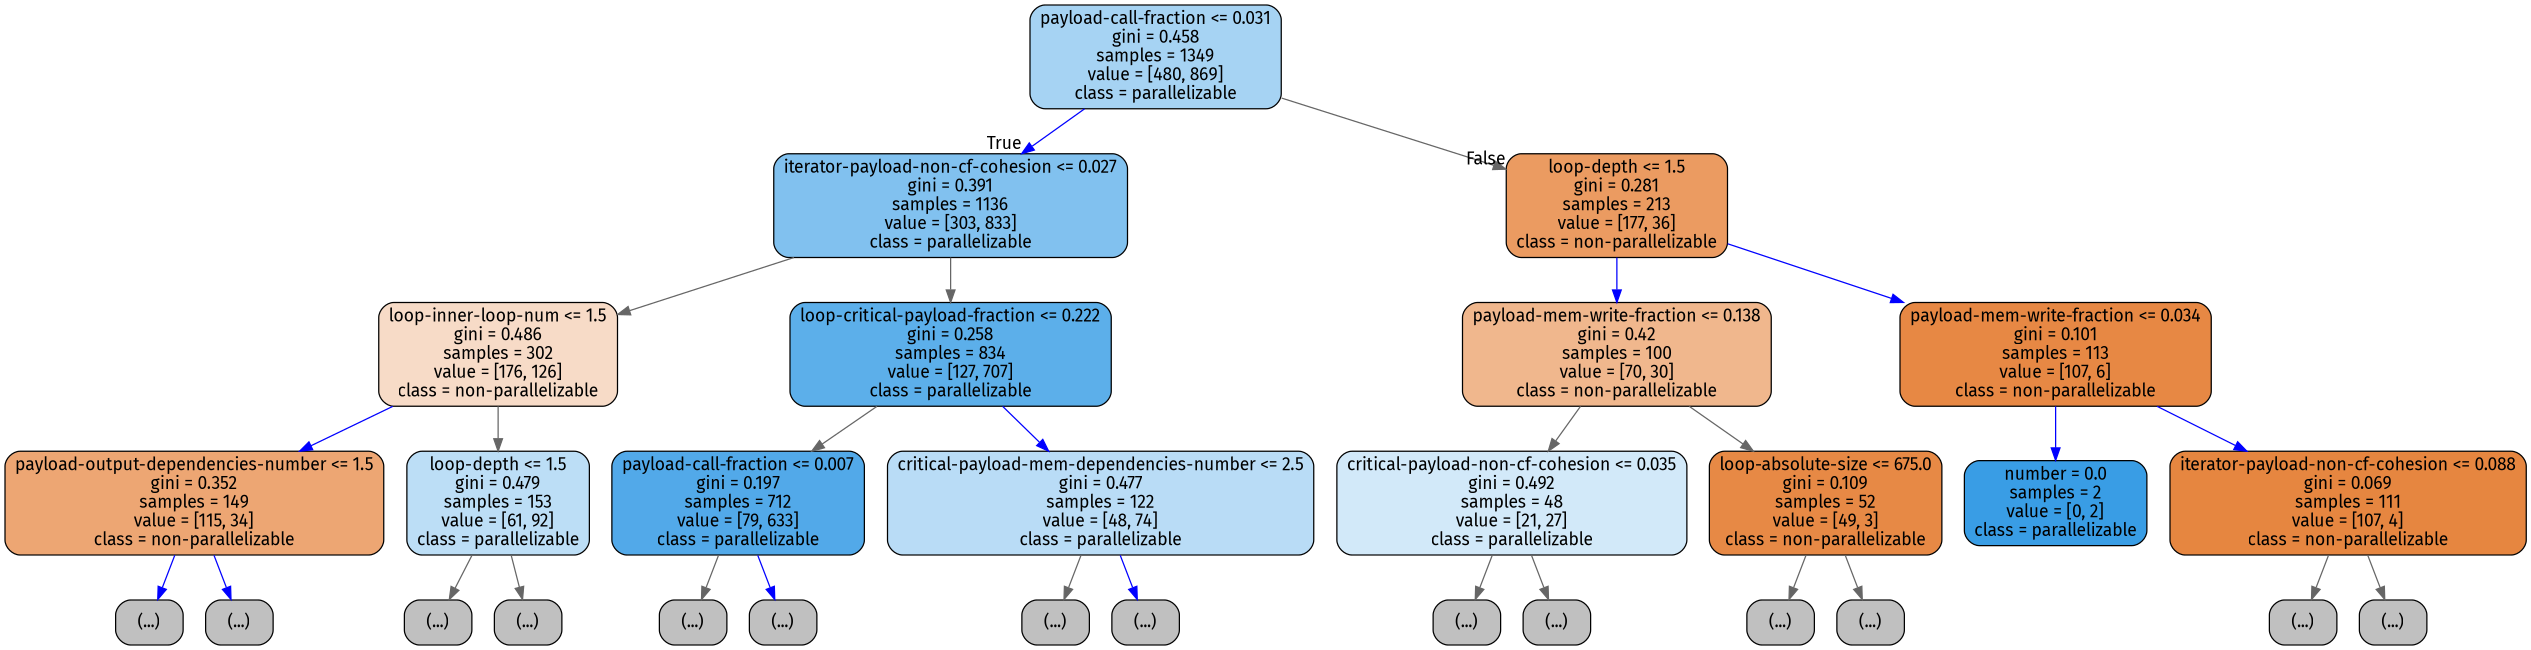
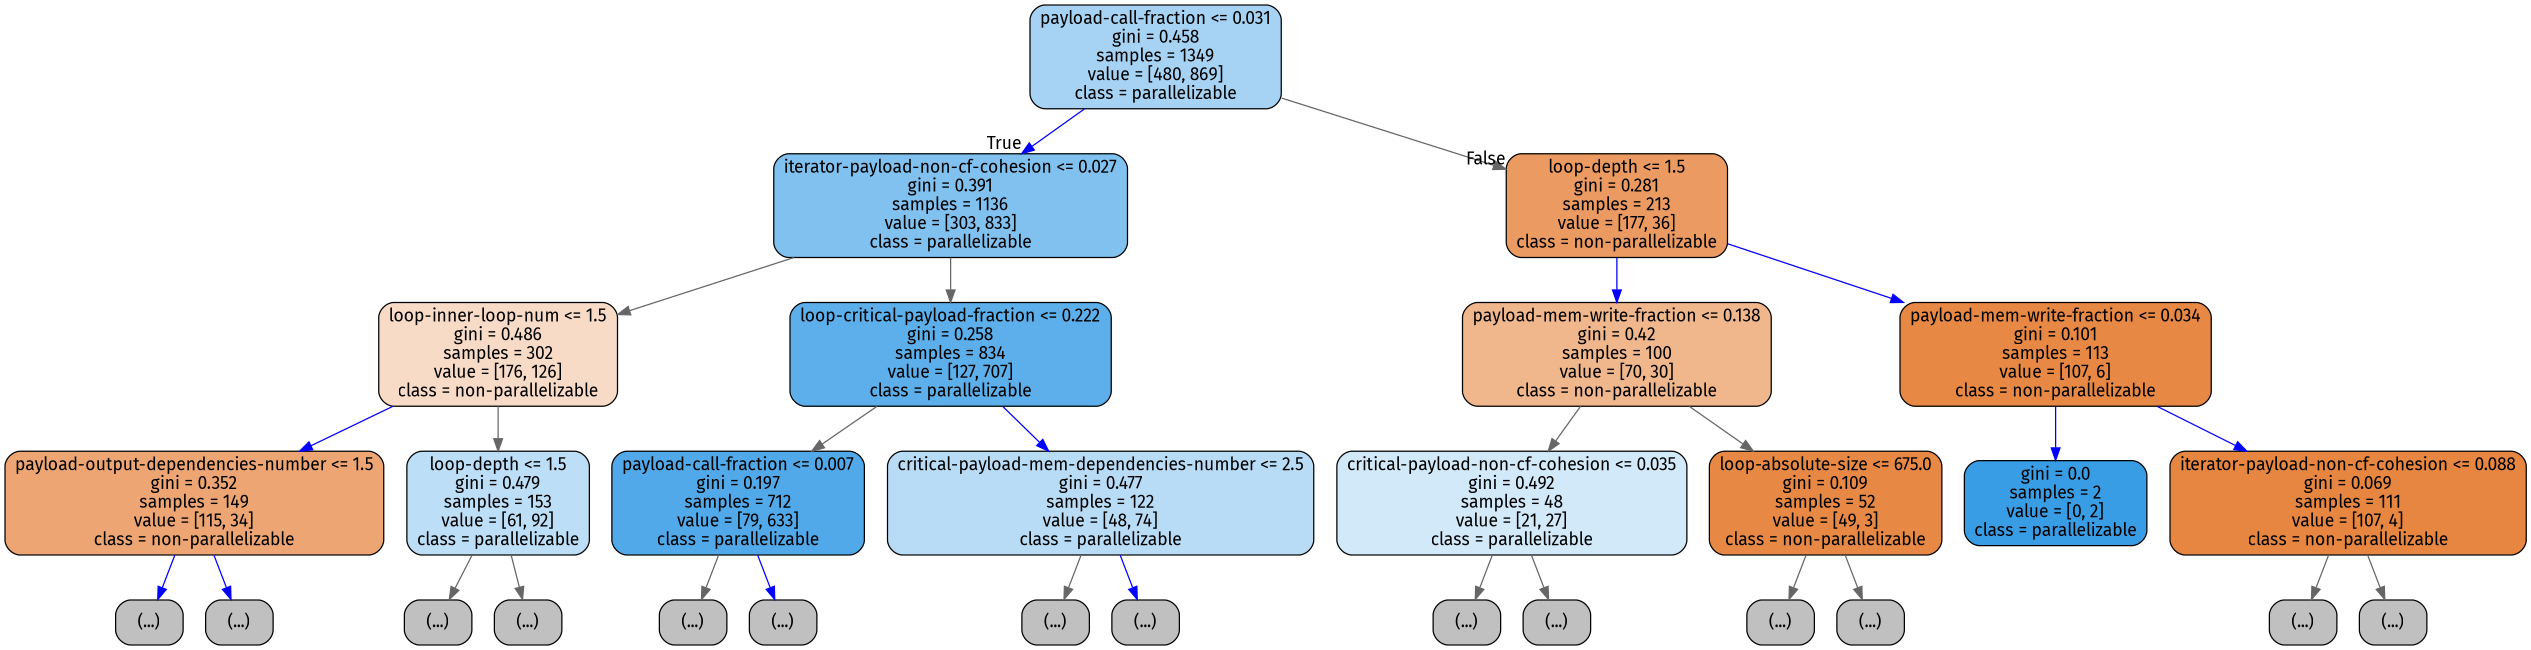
(2056, 503) -> (2056, 503)
